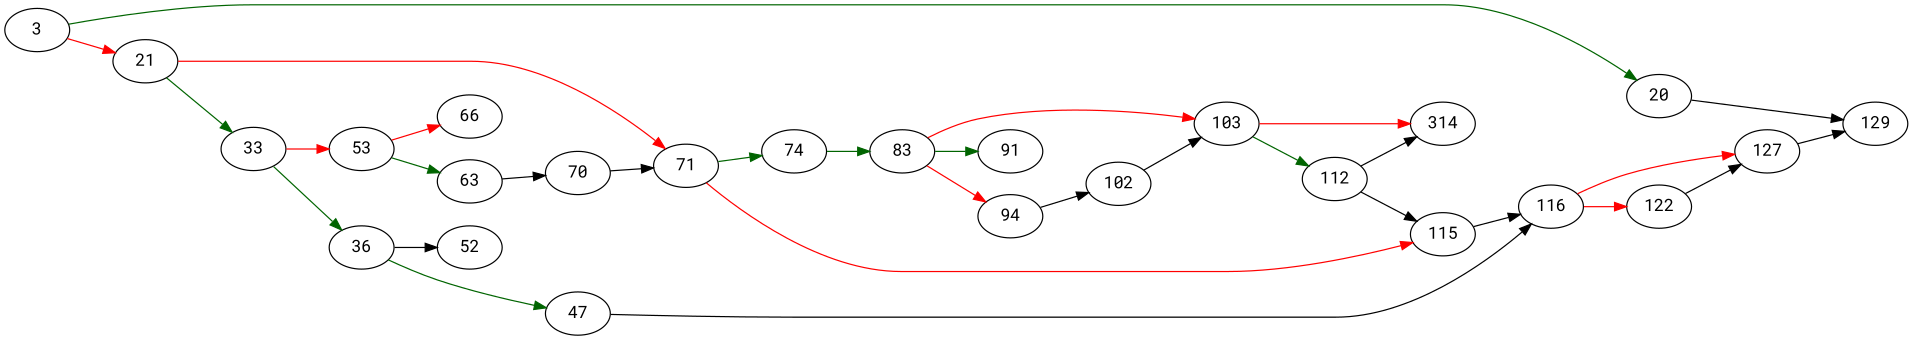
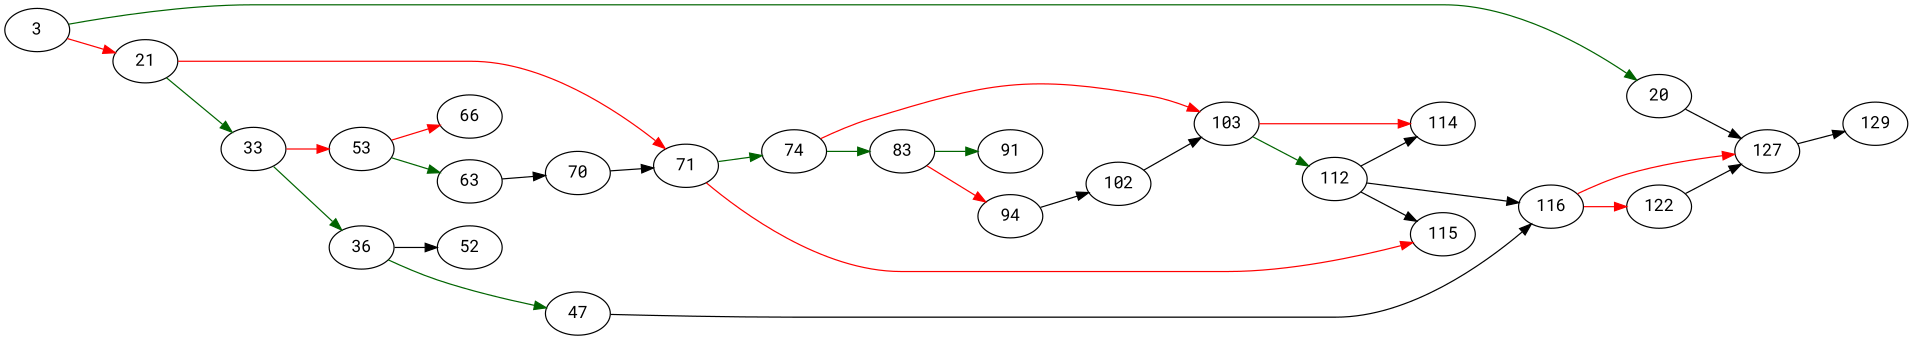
(1761, 109) -> (1708, 121)
(1053, 111) -> (1002, 86)
(1443, 124) -> (1443, 124)
(1491, 222) -> (1437, 192)
